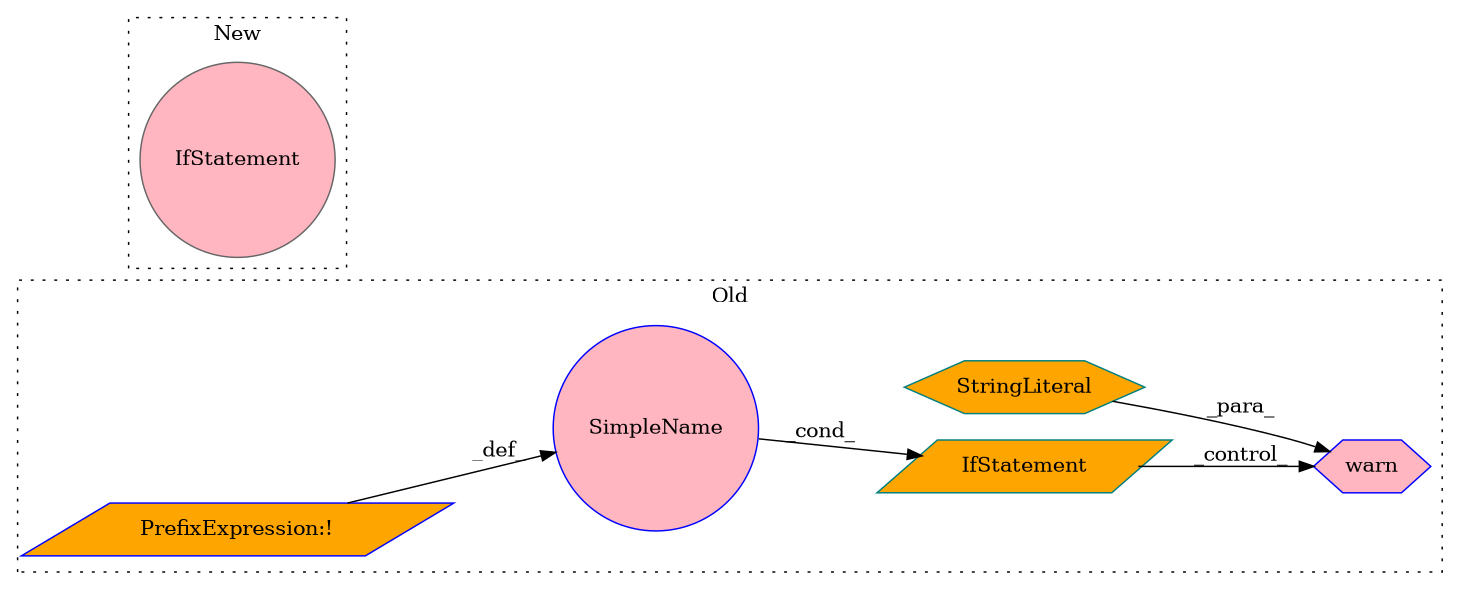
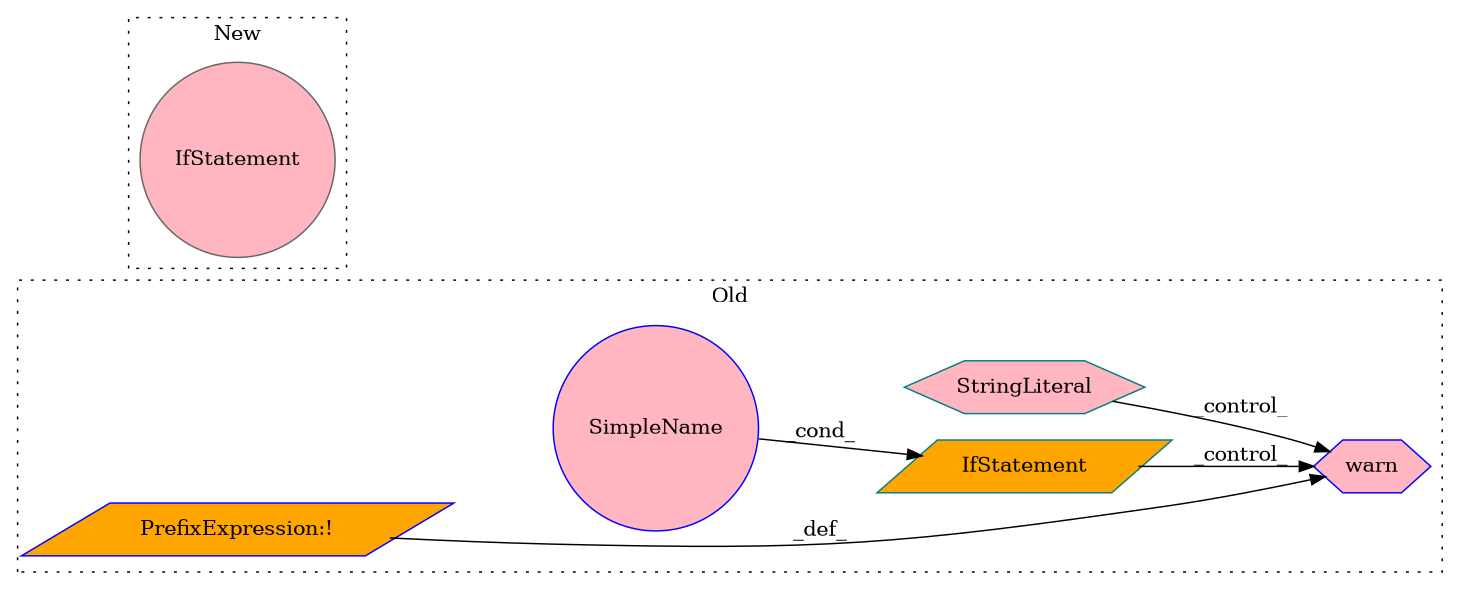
(1025, 387) -> (1025, 387)
(1240, 407) -> (1240, 407)
(444, 479) -> (852, 542)
